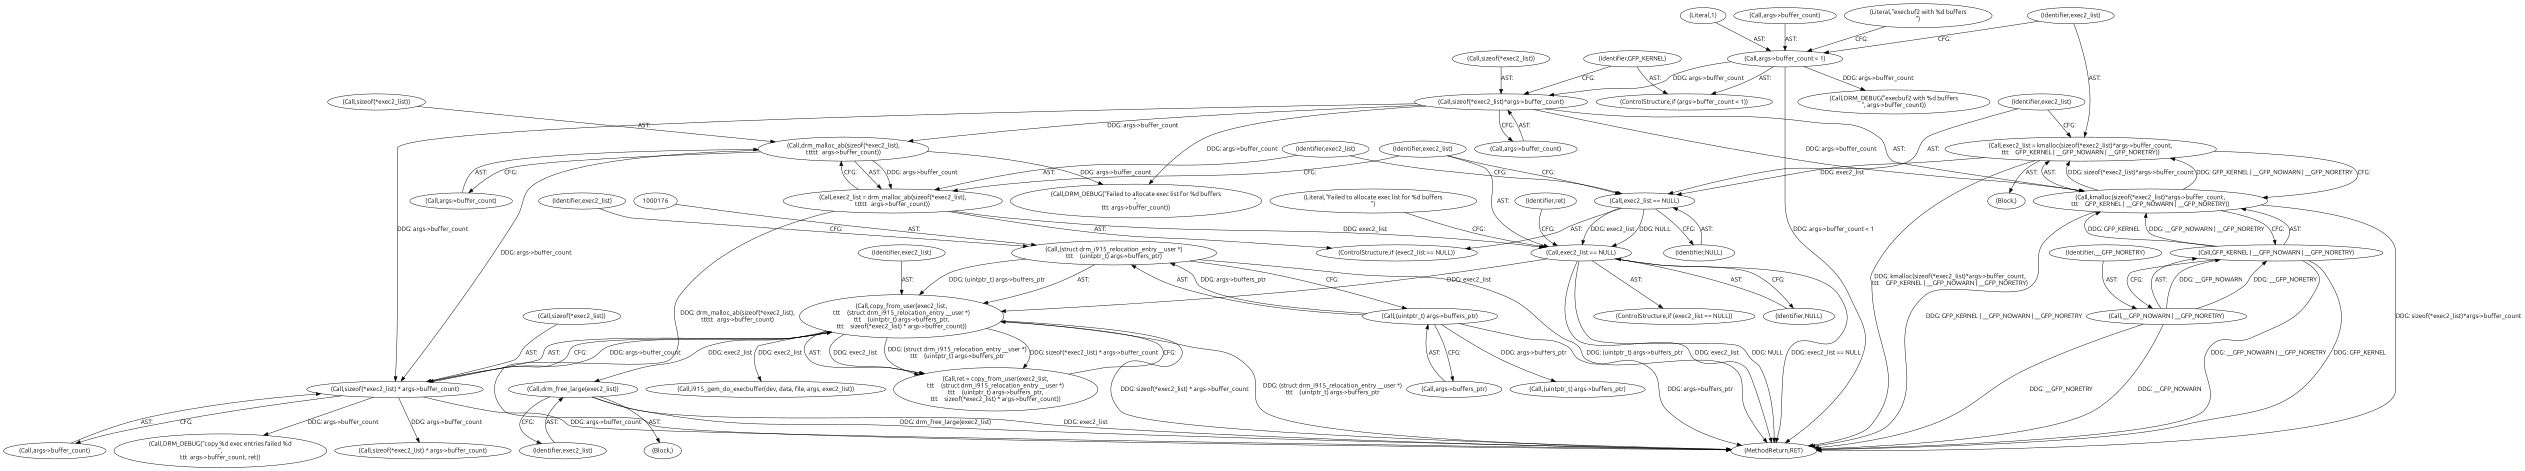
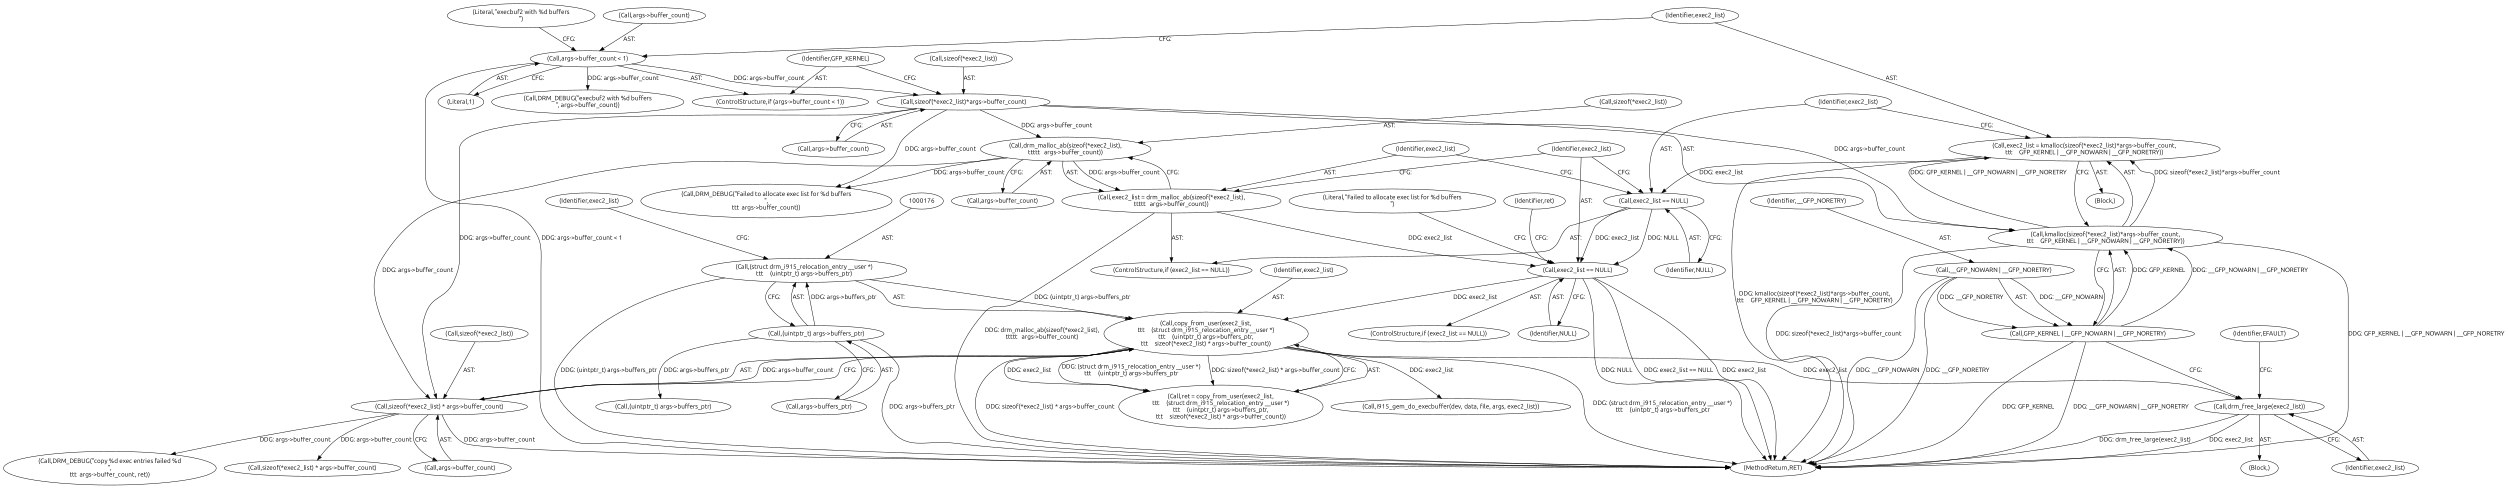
none -> (520, 79)
(2152, 268) -> (2172, 369)
none -> (2260, 334)
